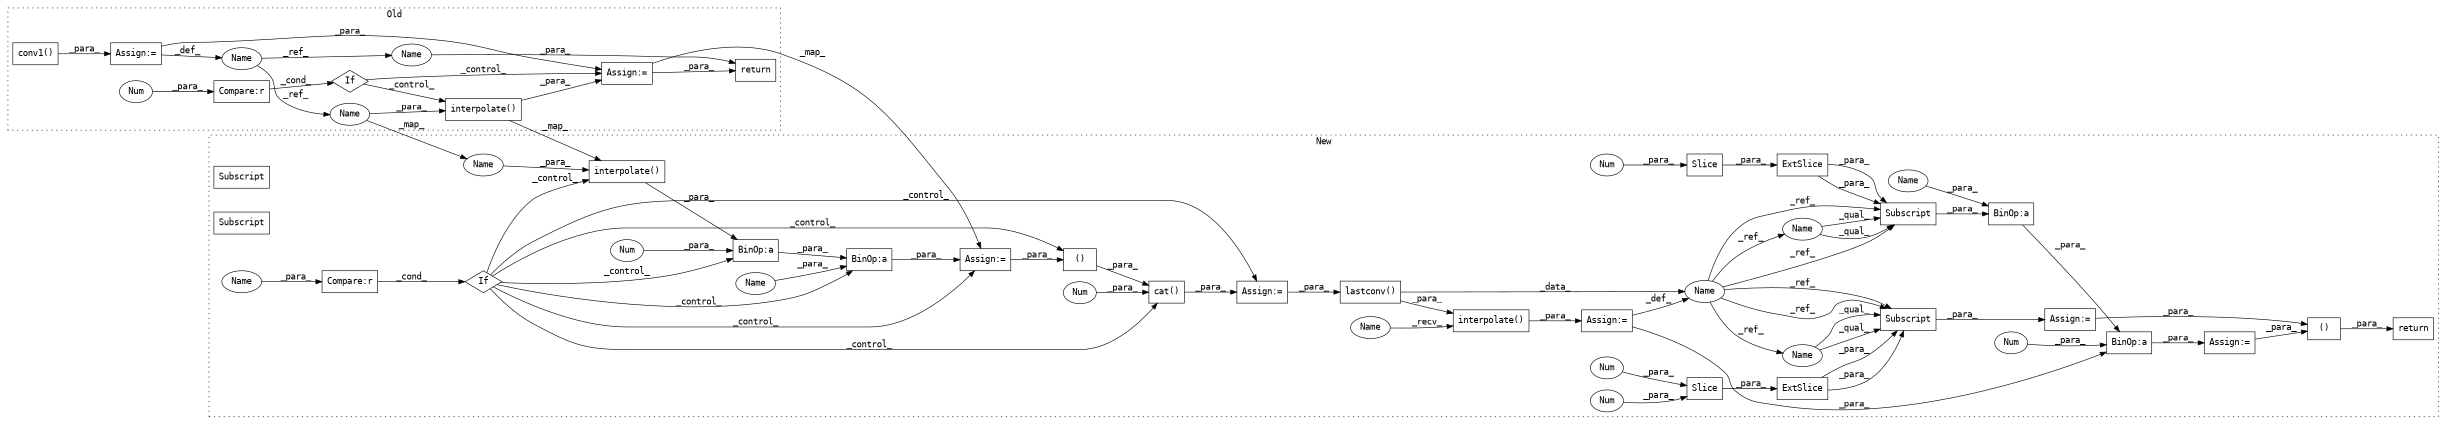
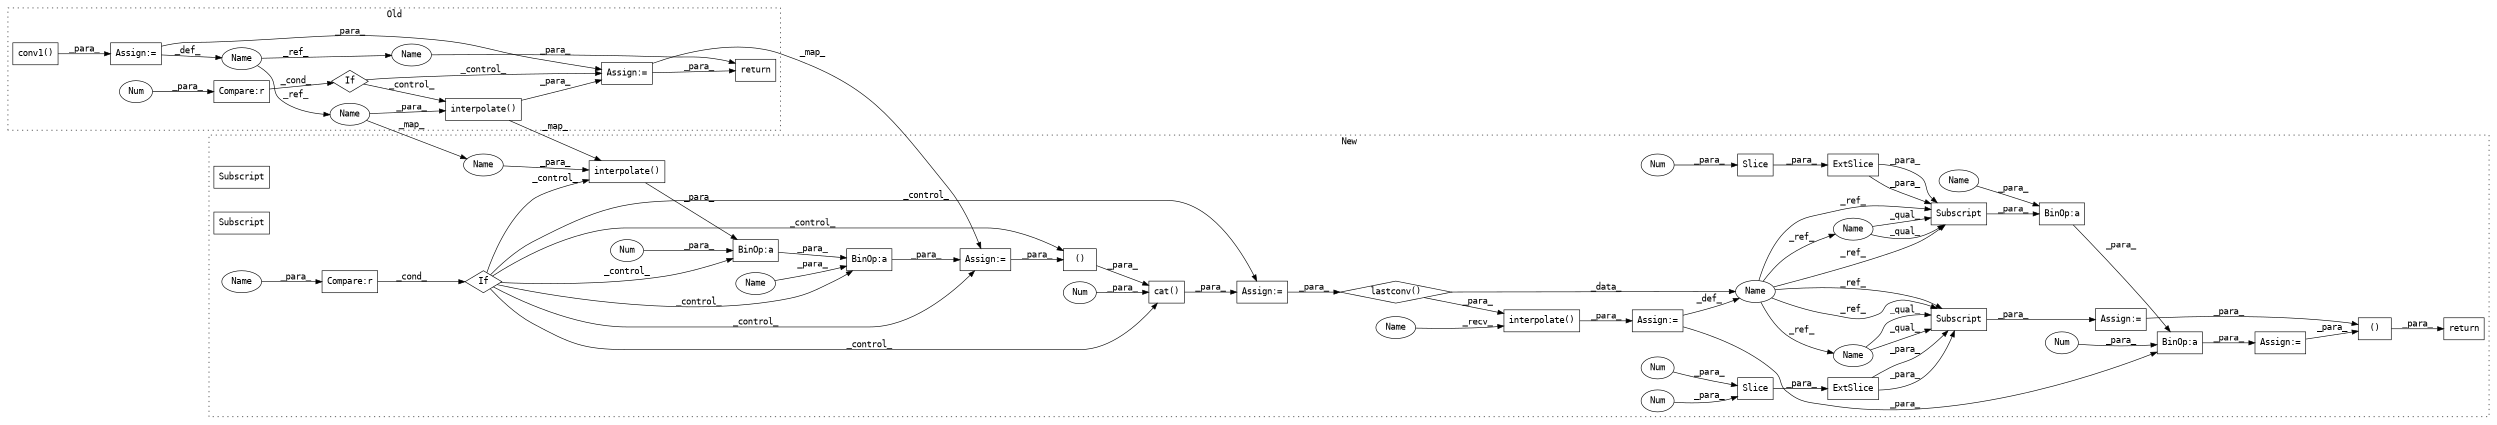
(1370, 292) -> (1396, 292)
